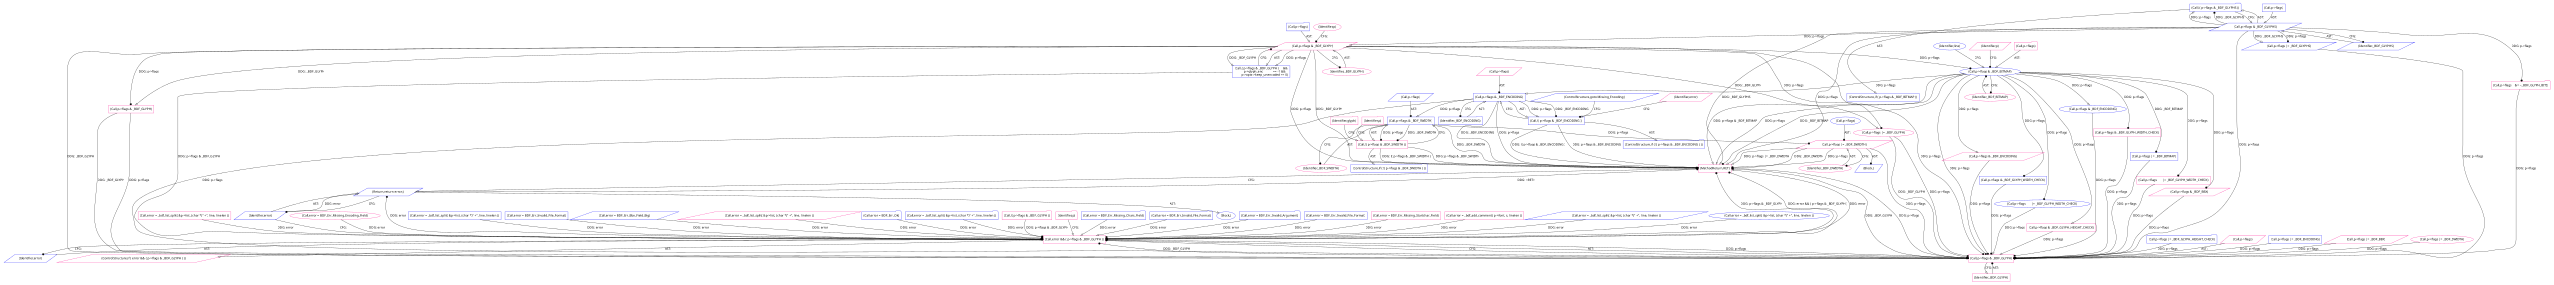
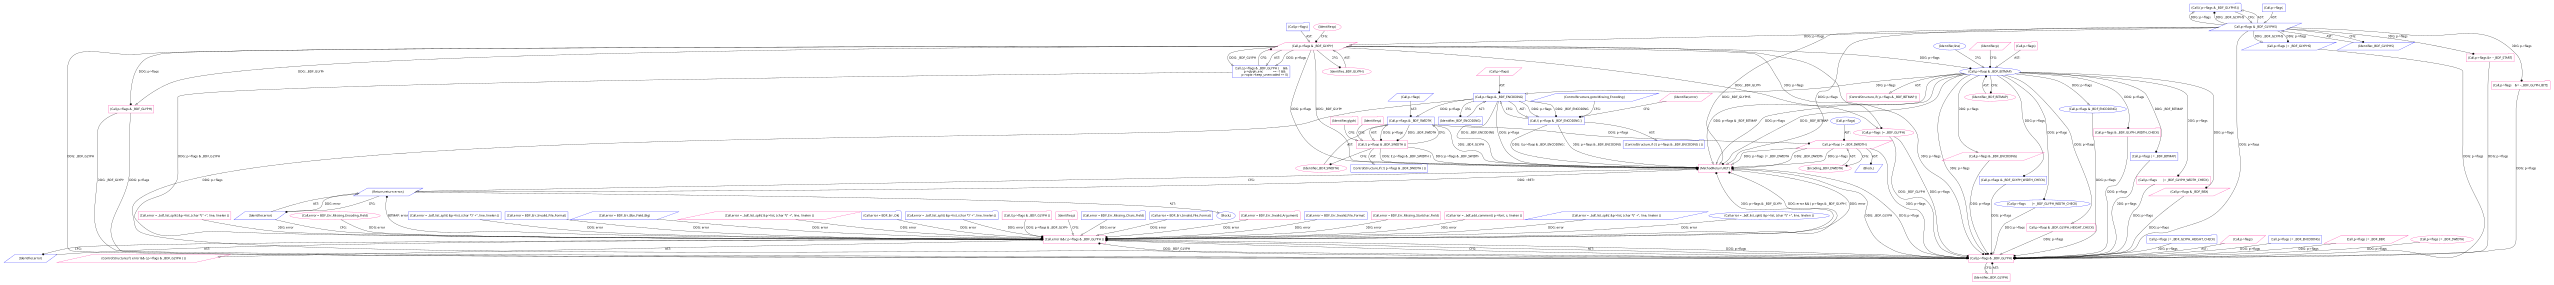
(1993, 24) -> (1926, 79)
none -> (2490, 58)
(1883, 97) -> (1883, 97)
(1342, 138) -> (1351, 156)
(1471, 145) -> (1471, 145)
(1825, 168) -> (1825, 168)
(398, 216) -> (398, 216)
(1270, 216) -> (1270, 216)
